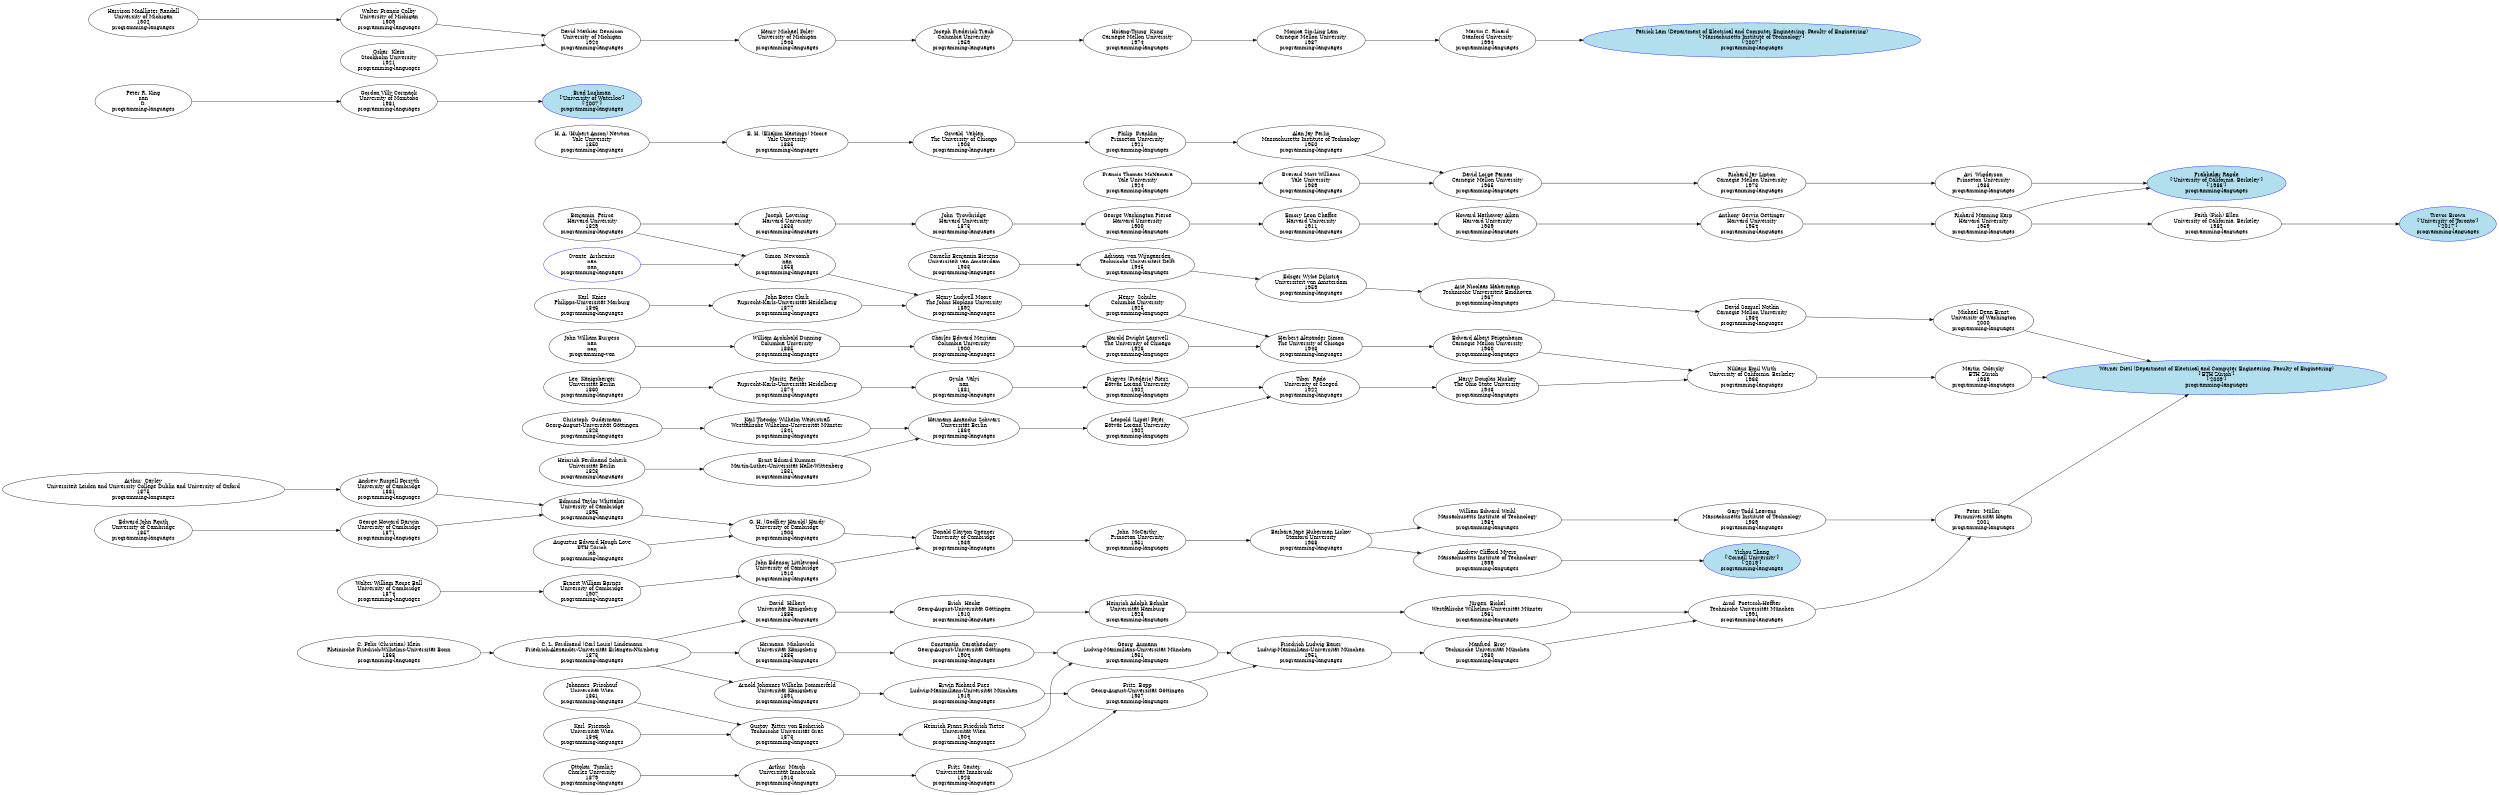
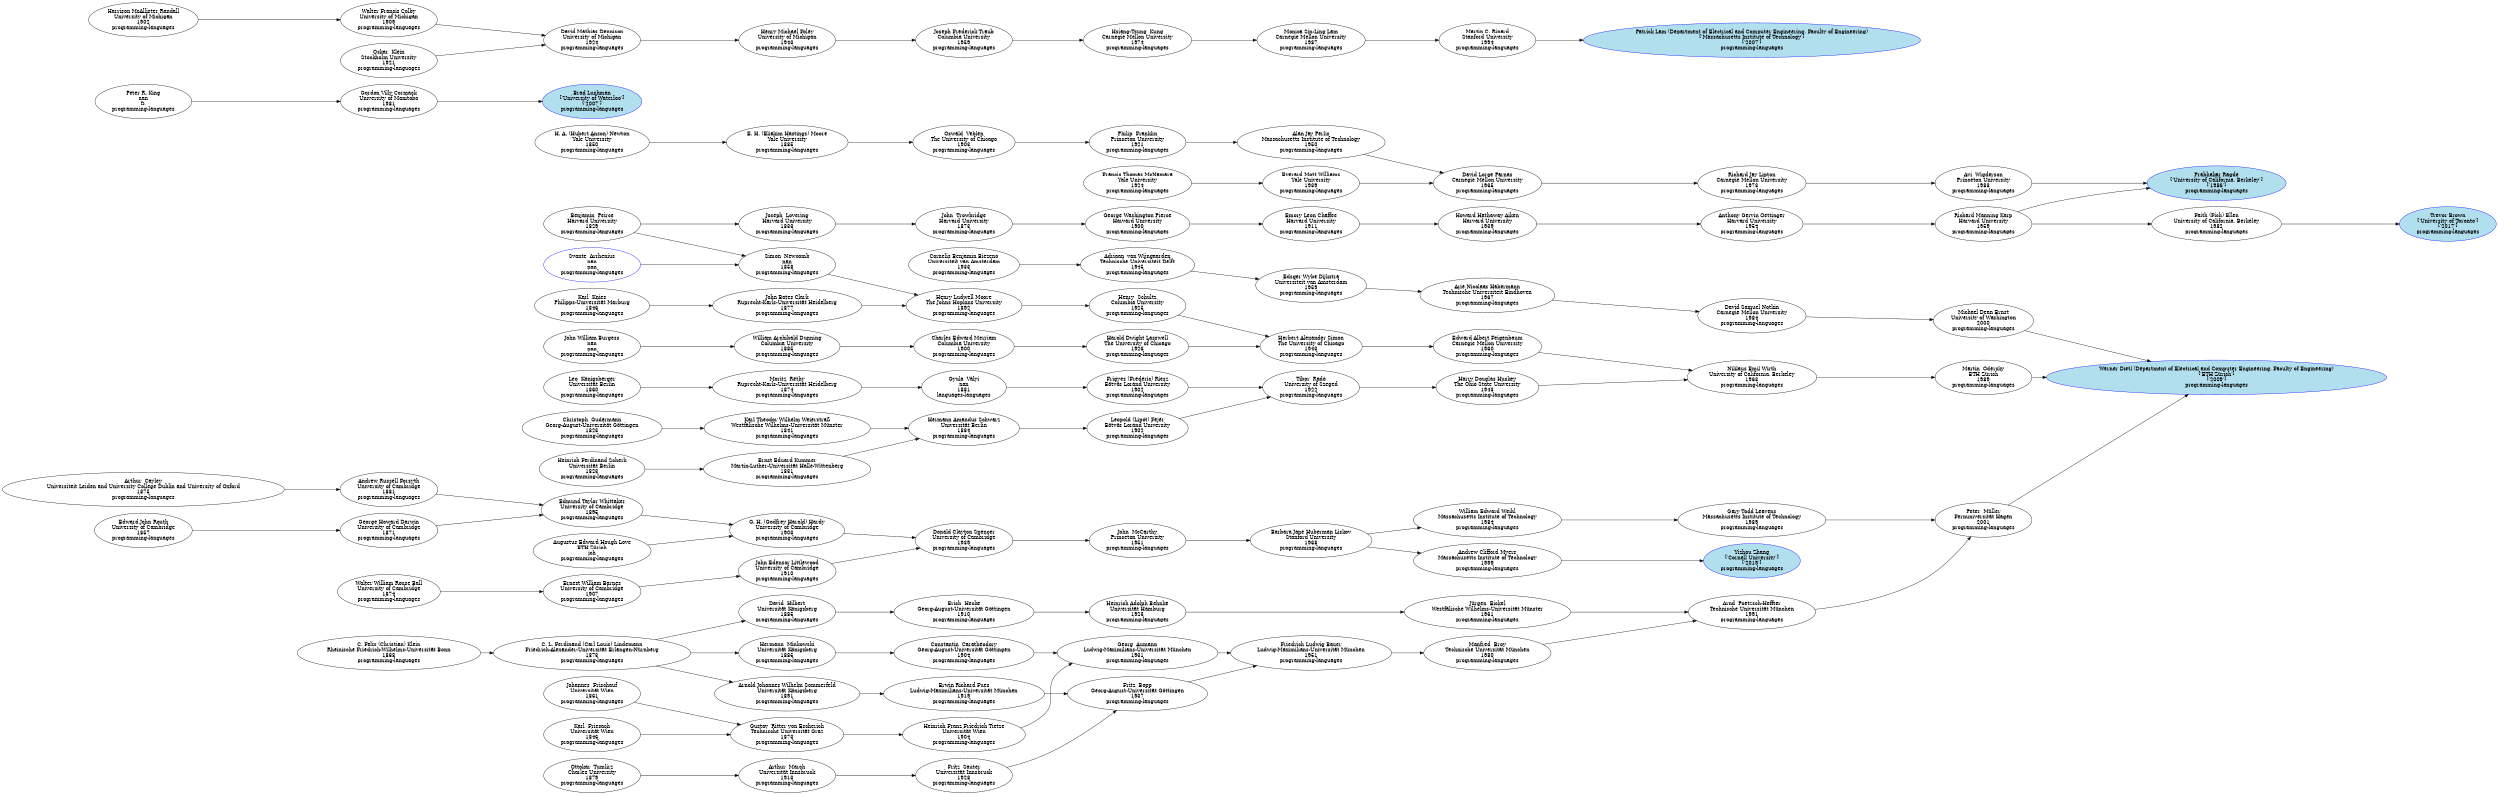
(592, 347) -> (592, 347)
(964, 387) -> (964, 387)
